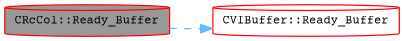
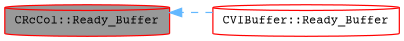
(185, 29) -> (197, 12)
